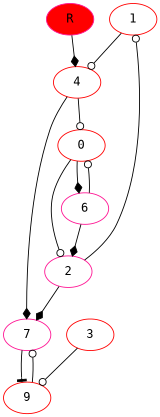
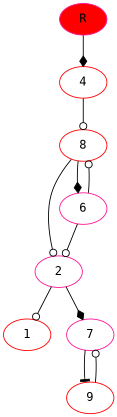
(108, 48) -> none
(82, 145) -> (83, 145)
(34, 200) -> none
(78, 235) -> (72, 237)
(90, 335) -> none
